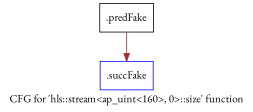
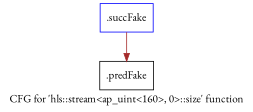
(127, 43) -> (127, 43)
